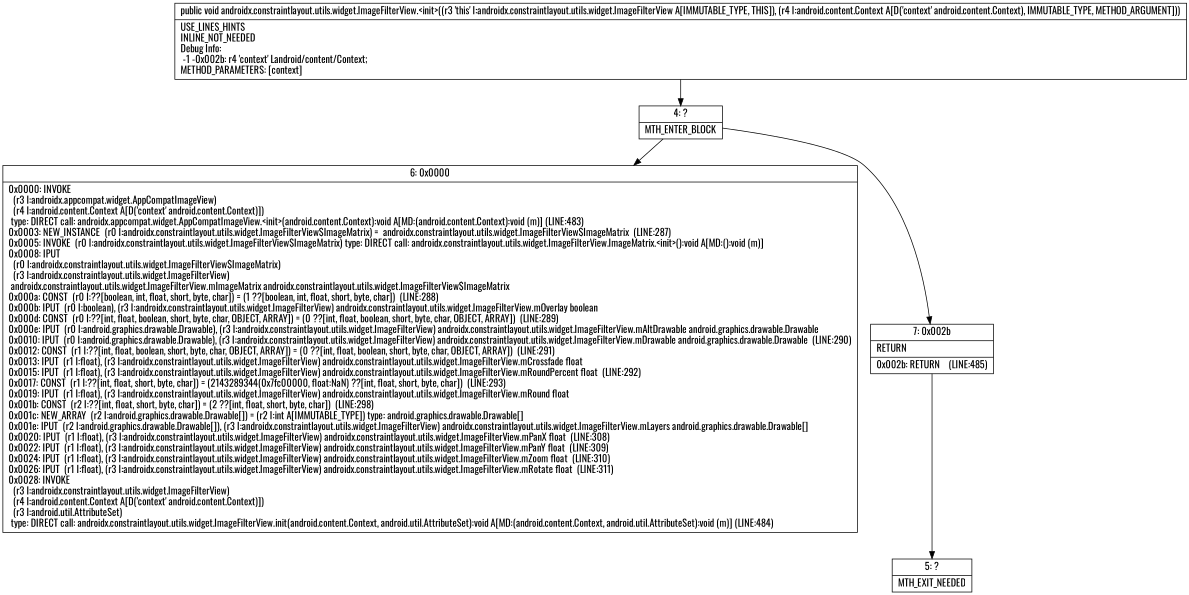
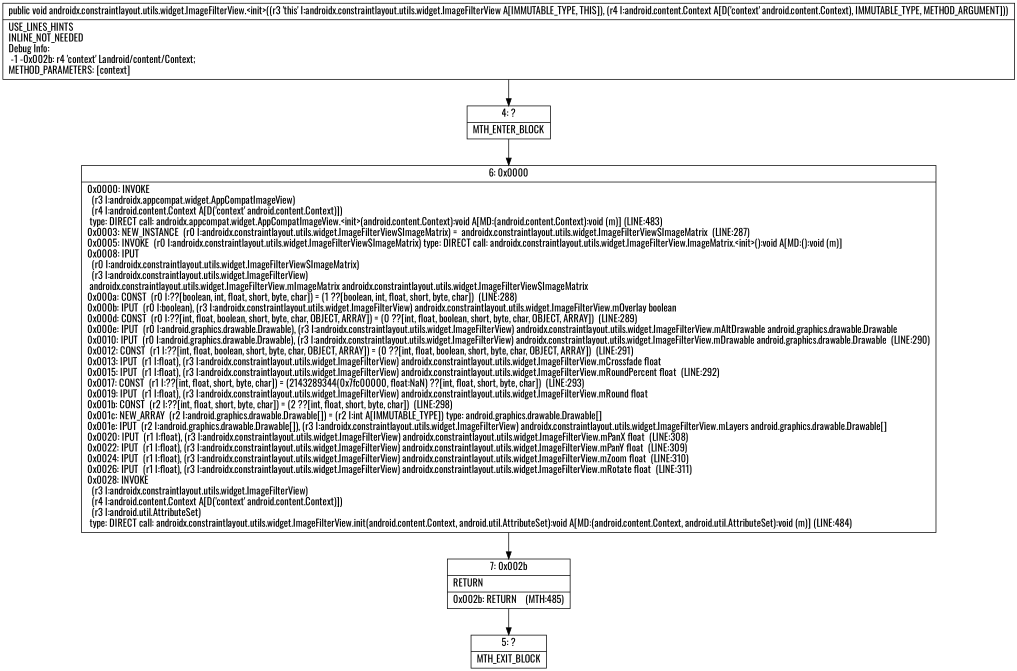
(871, 173) -> (509, 542)
(932, 365) -> (509, 600)
(932, 583) -> (509, 660)
